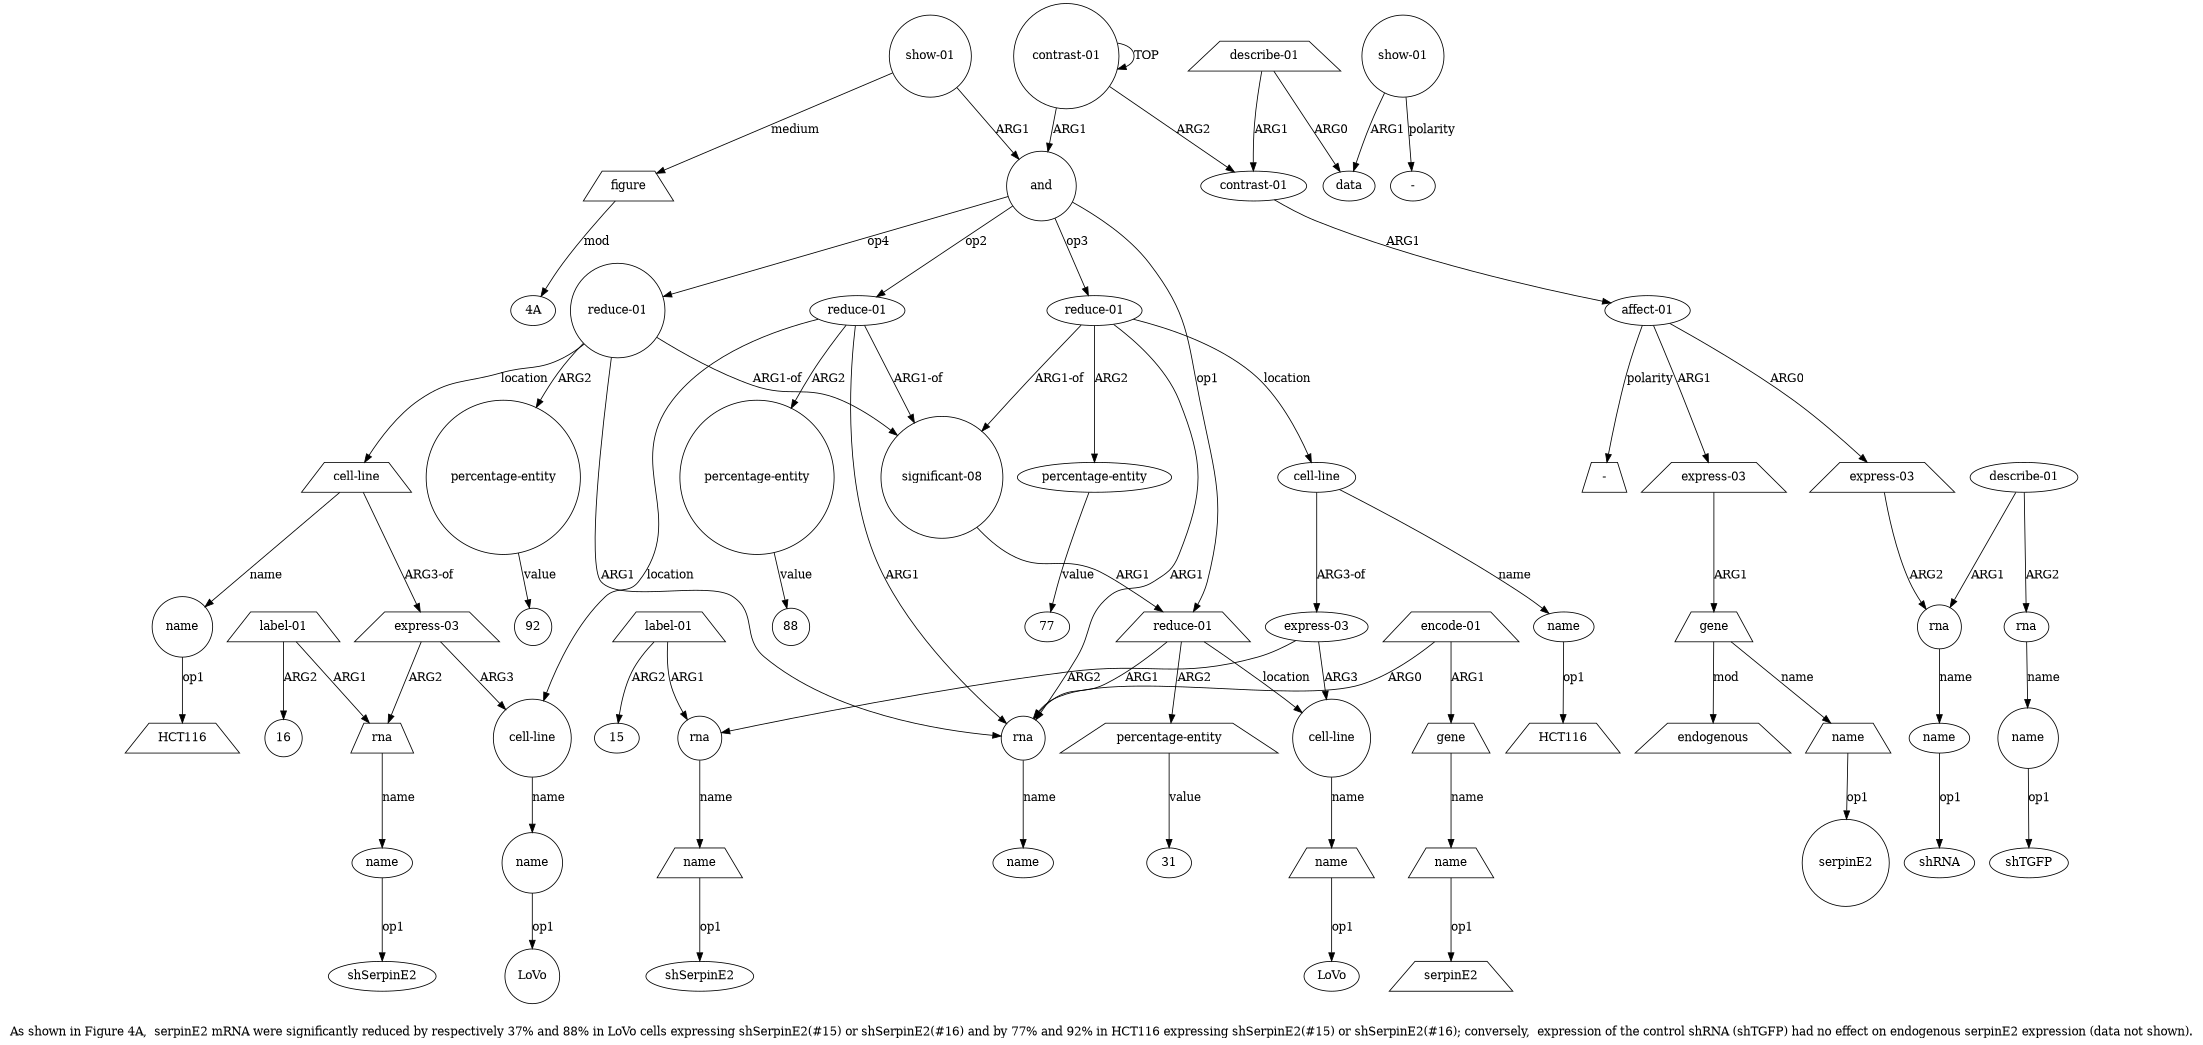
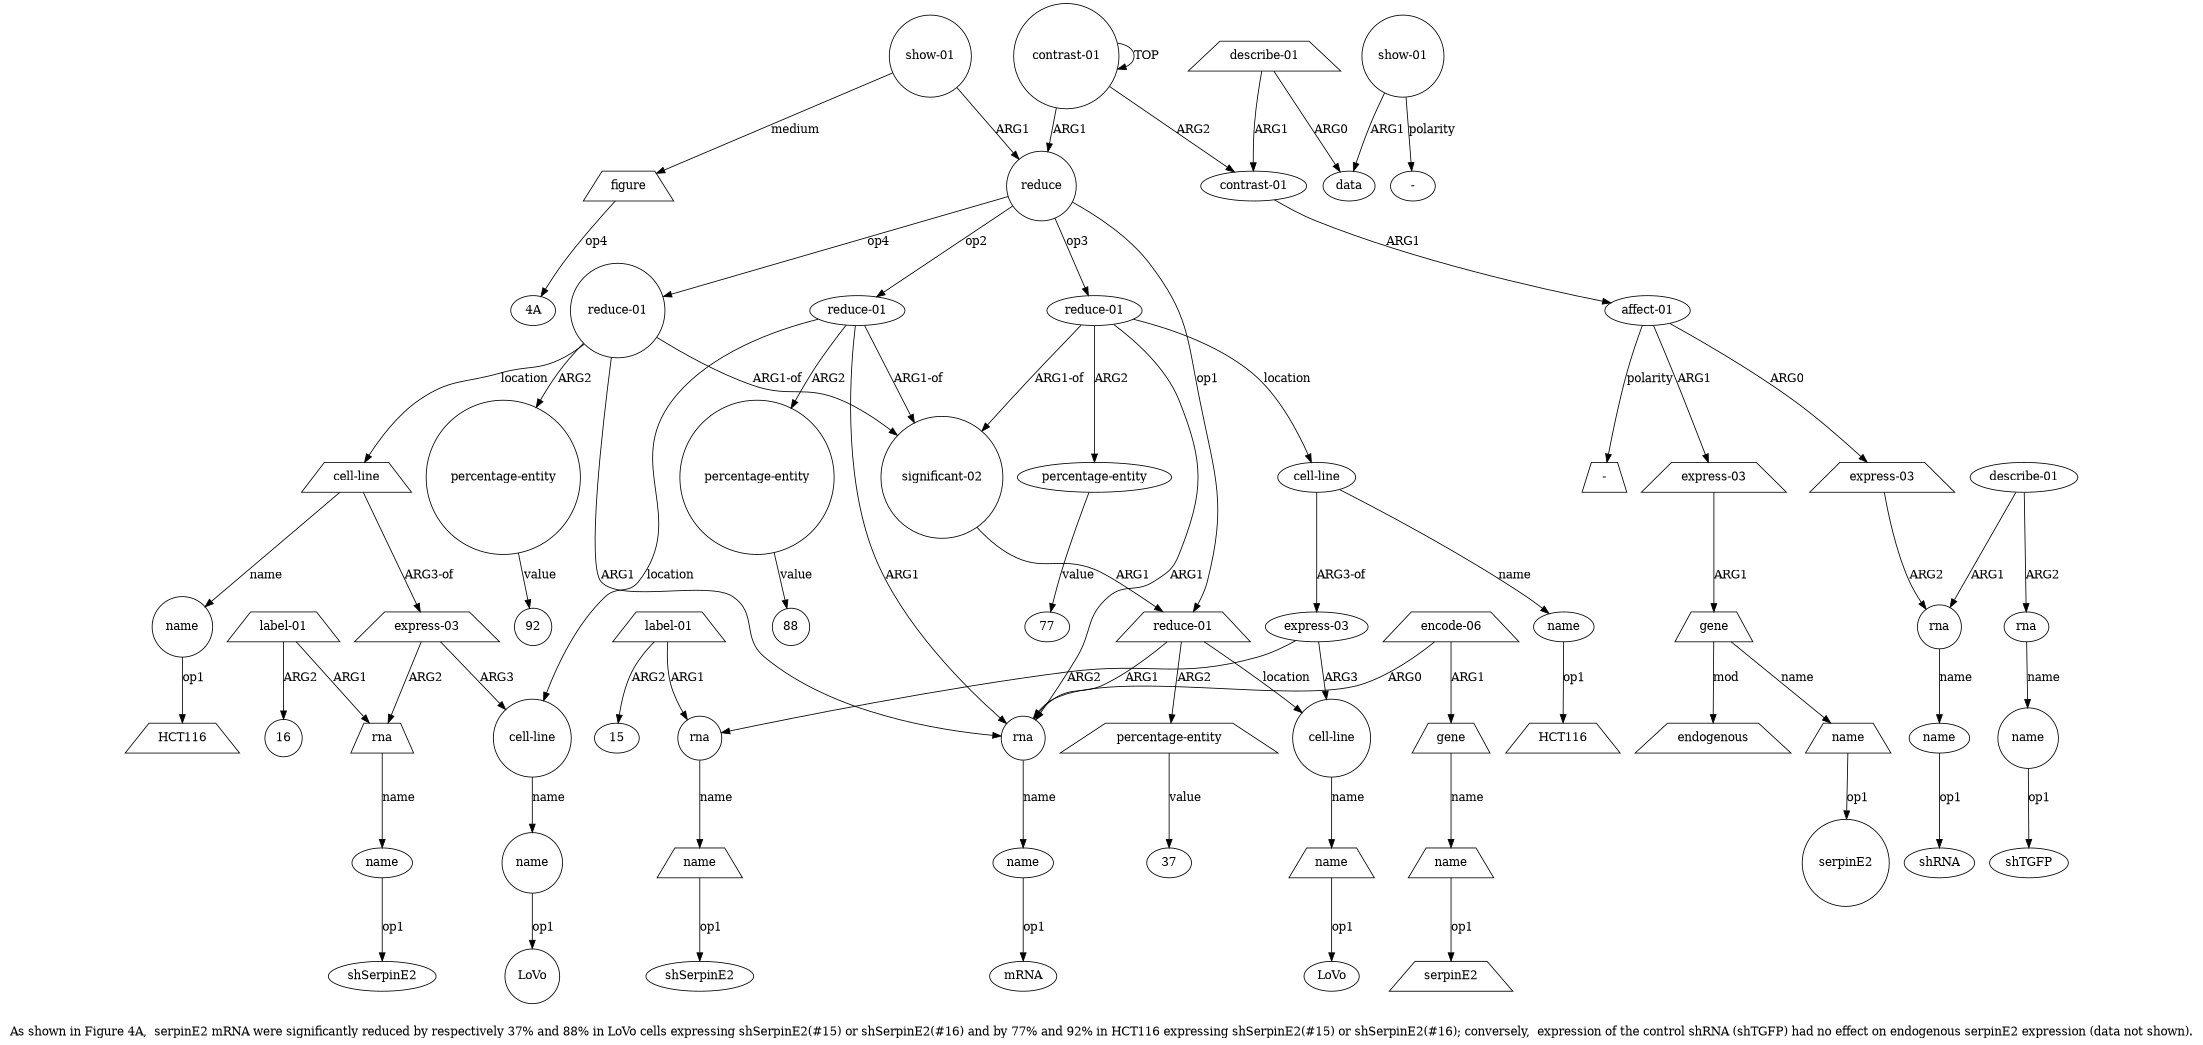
(1041, 186) -> (1041, 186)
(597, 242) -> (597, 242)
(942, 477) -> (942, 477)
(1451, 627) -> (1451, 627)
(1169, 863) -> (1169, 863)
none -> (1023, 976)
